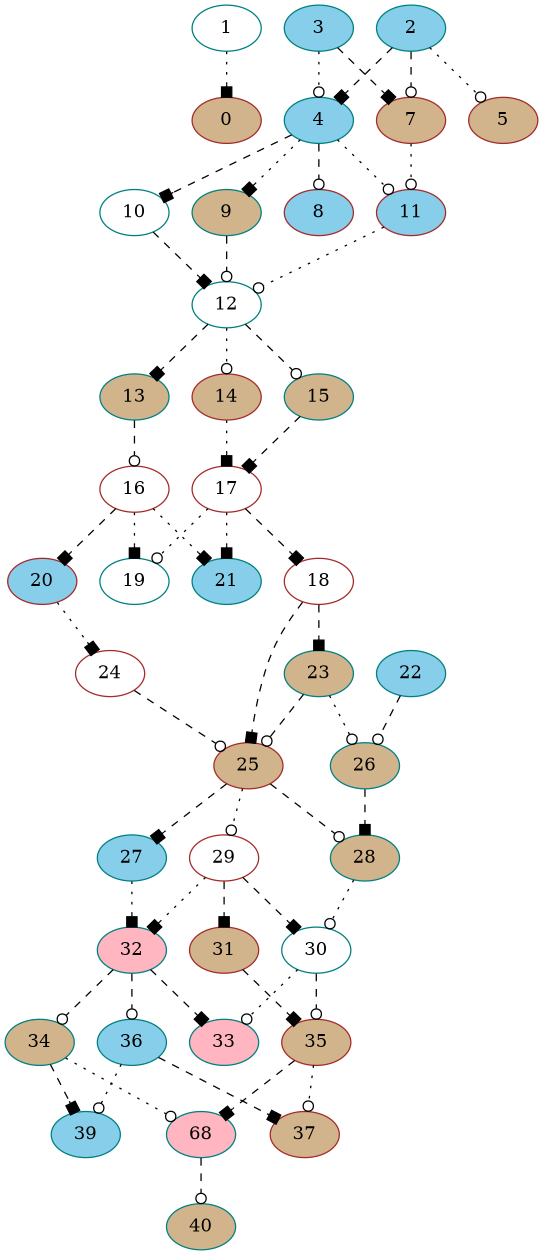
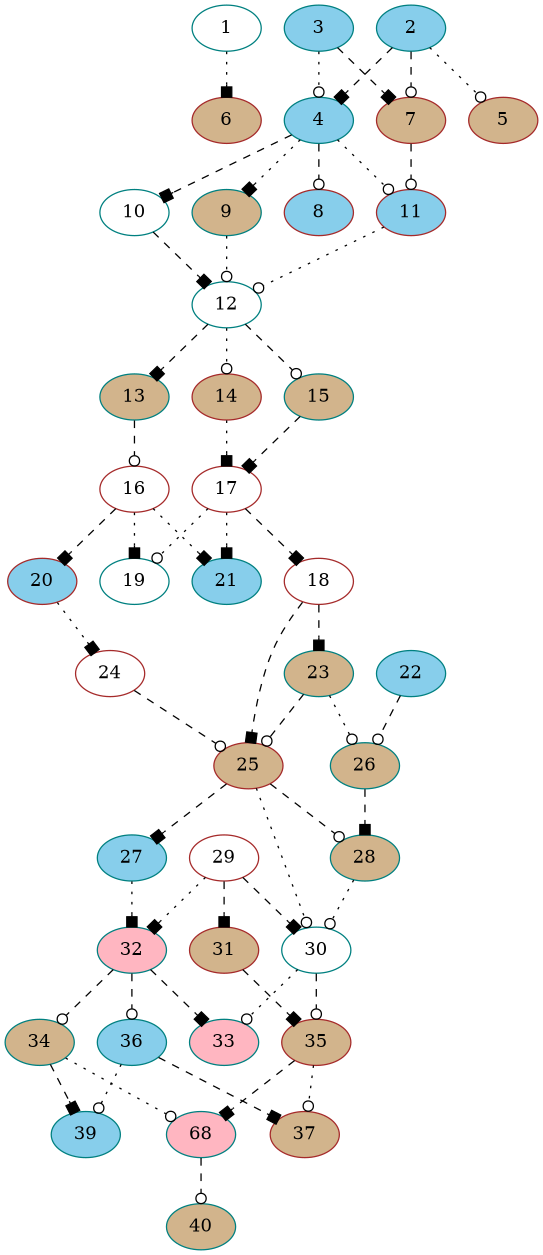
(227, 120) -> (227, 120)
(411, 161) -> (411, 161)
(227, 254) -> (227, 254)
(238, 807) -> (280, 853)
